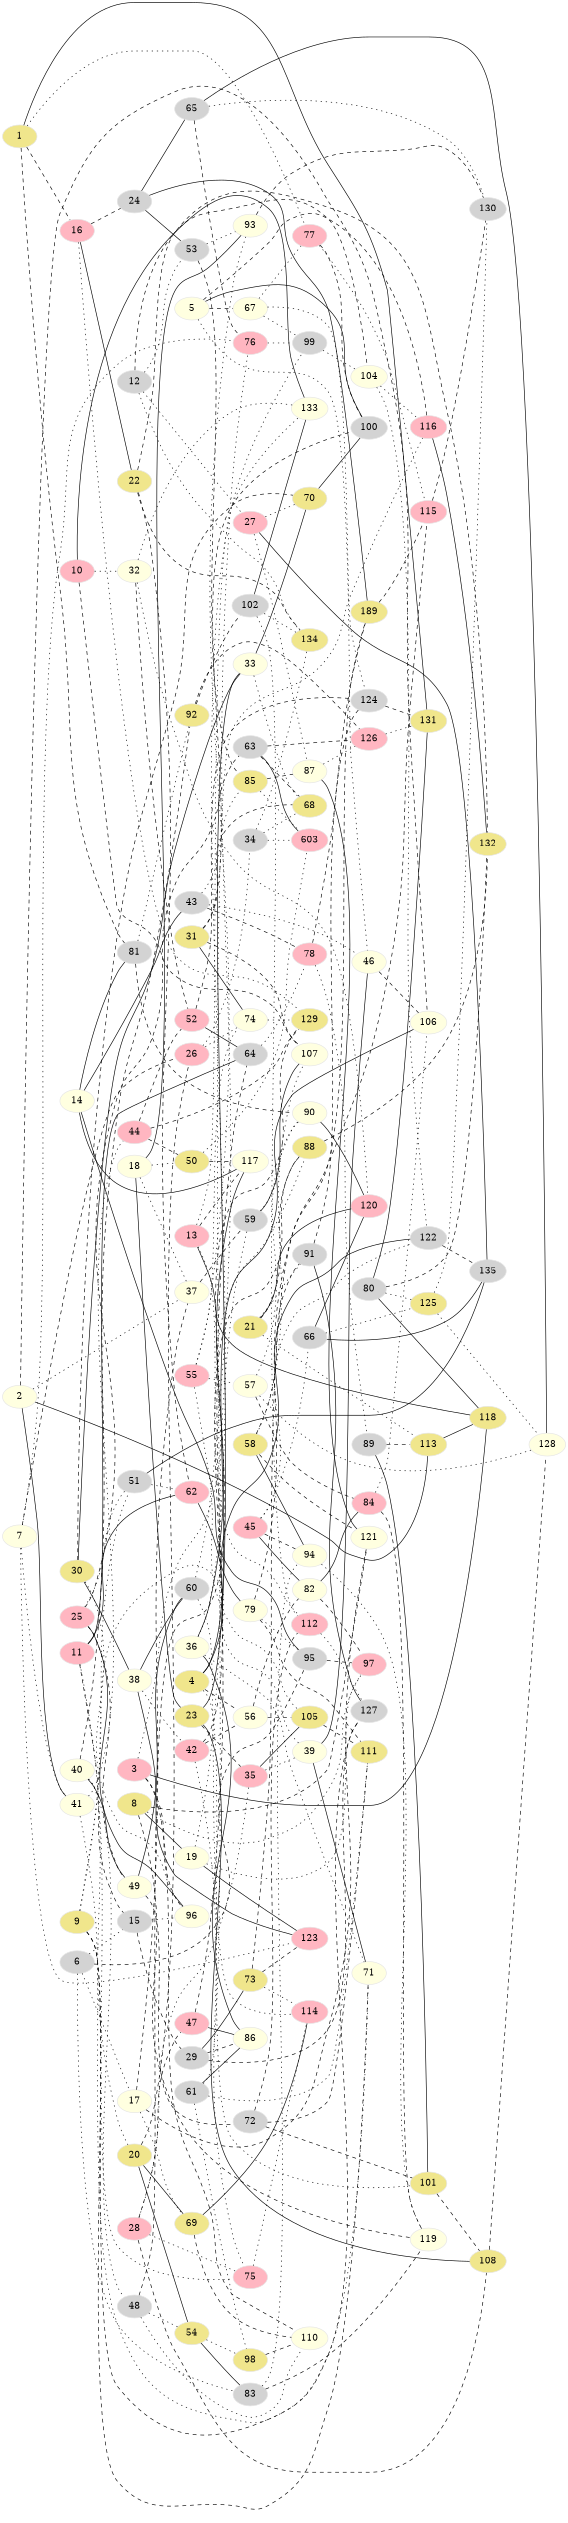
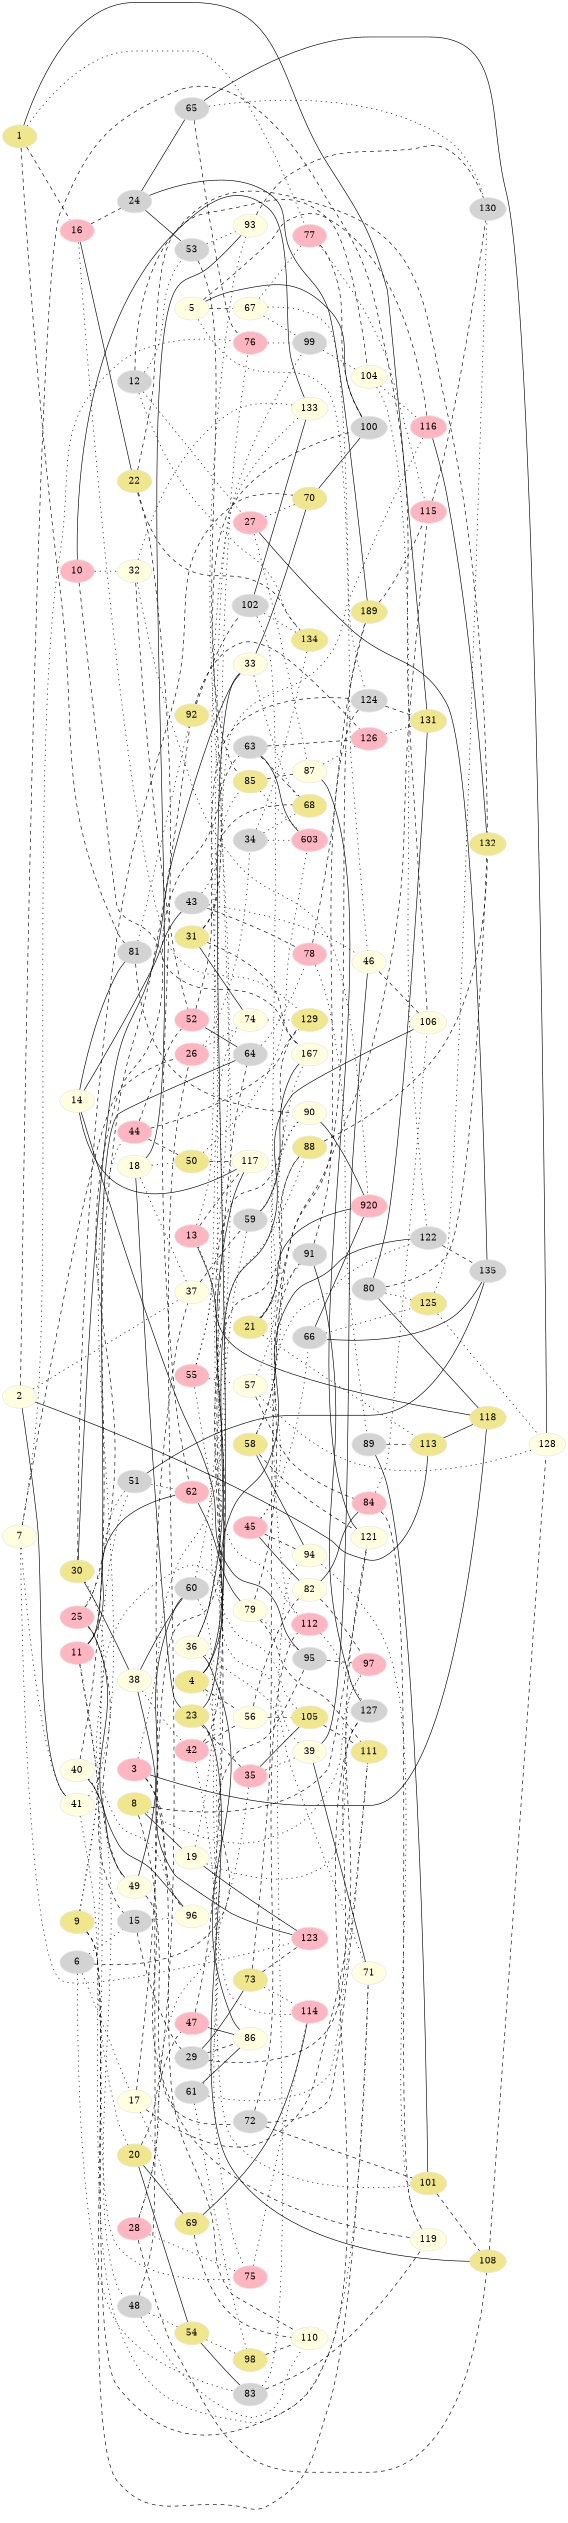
(310, 1054) -> (310, 1054)
(369, 1206) -> (369, 1206)
